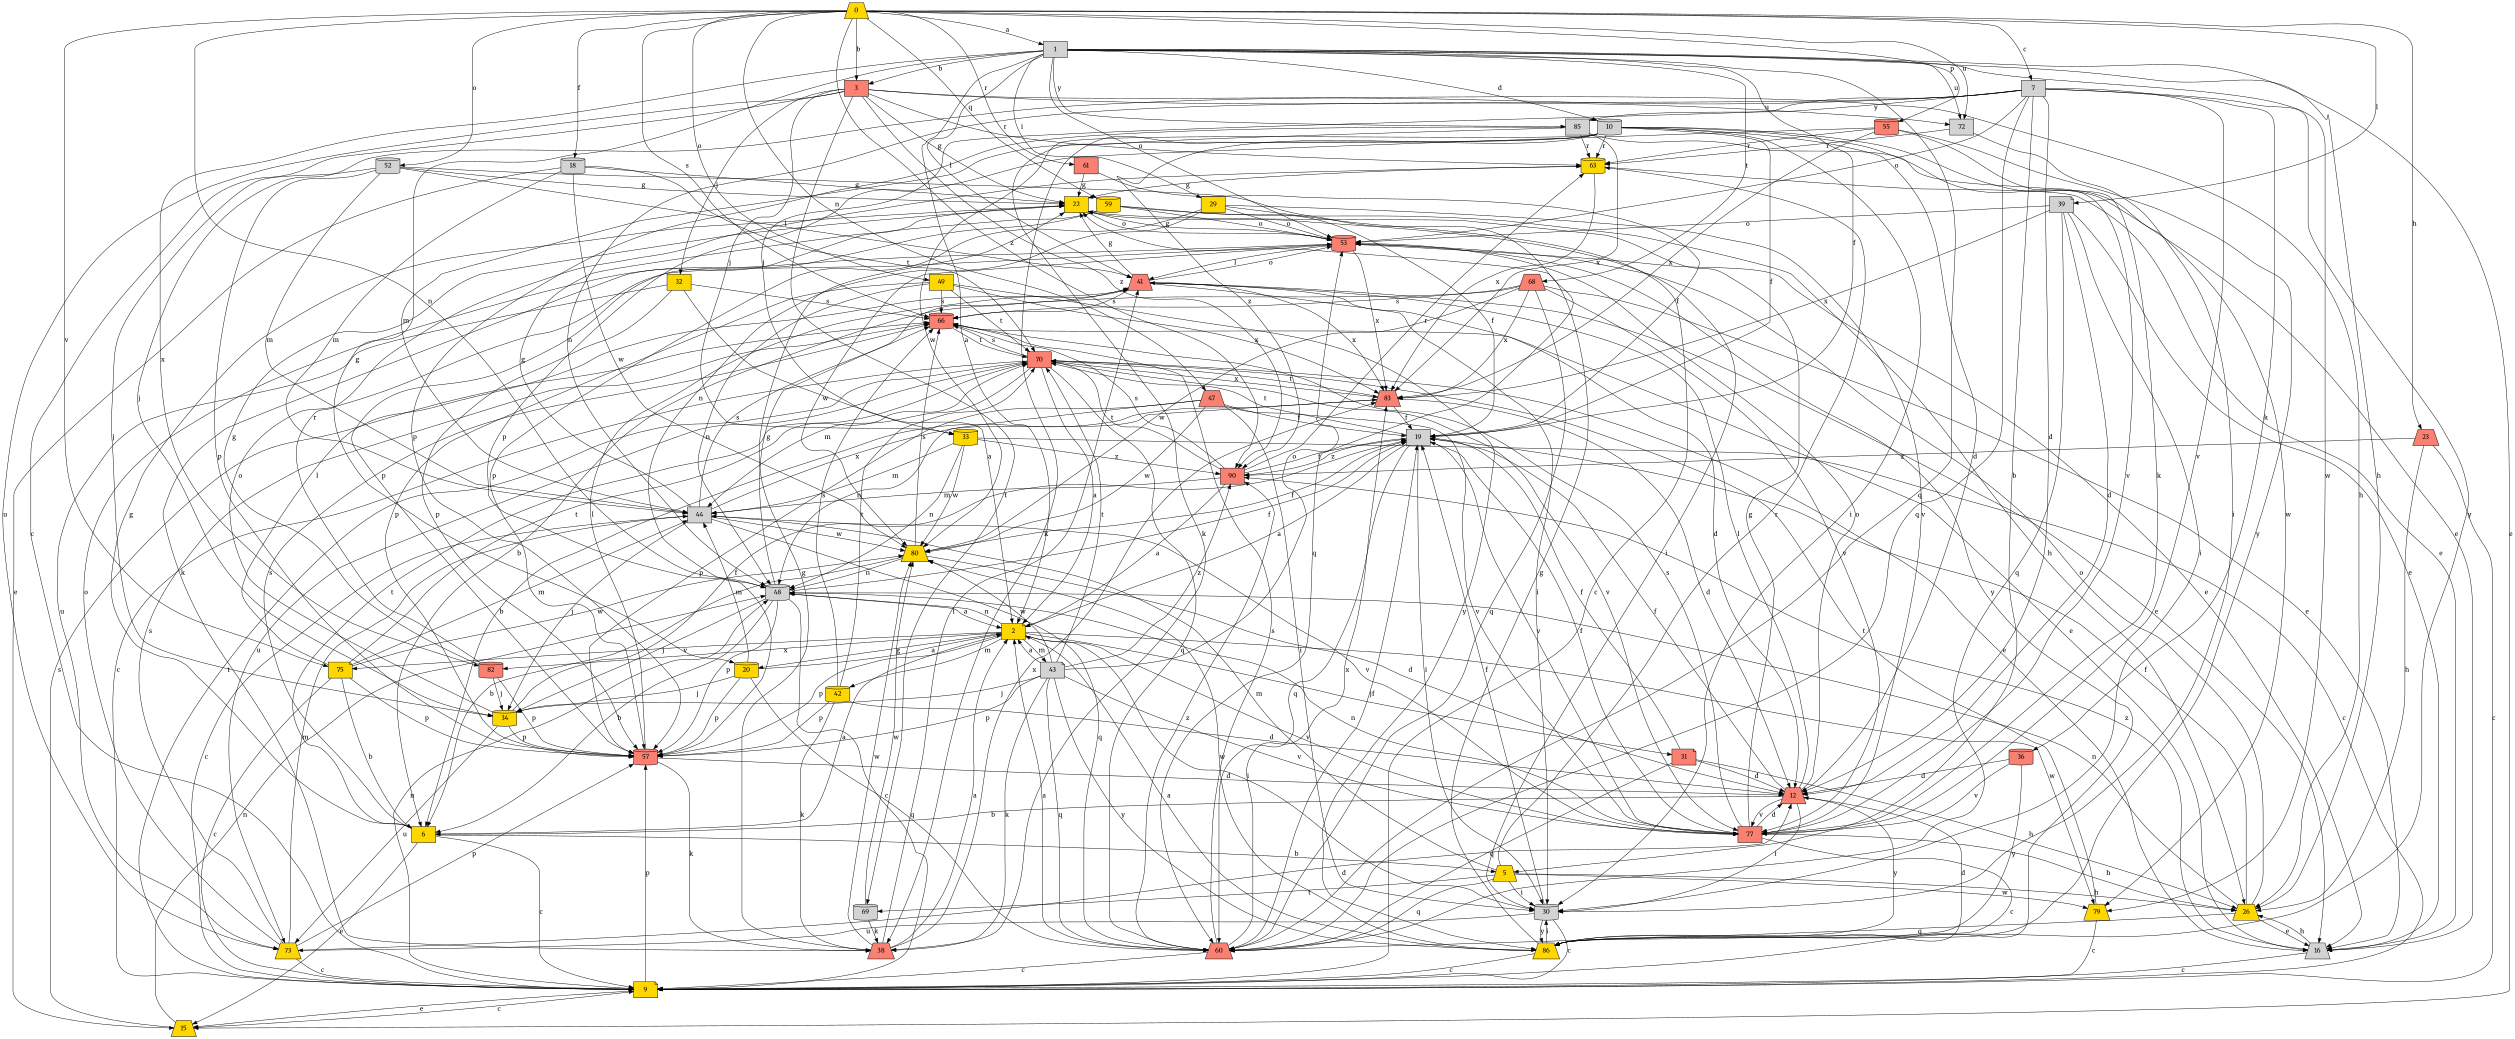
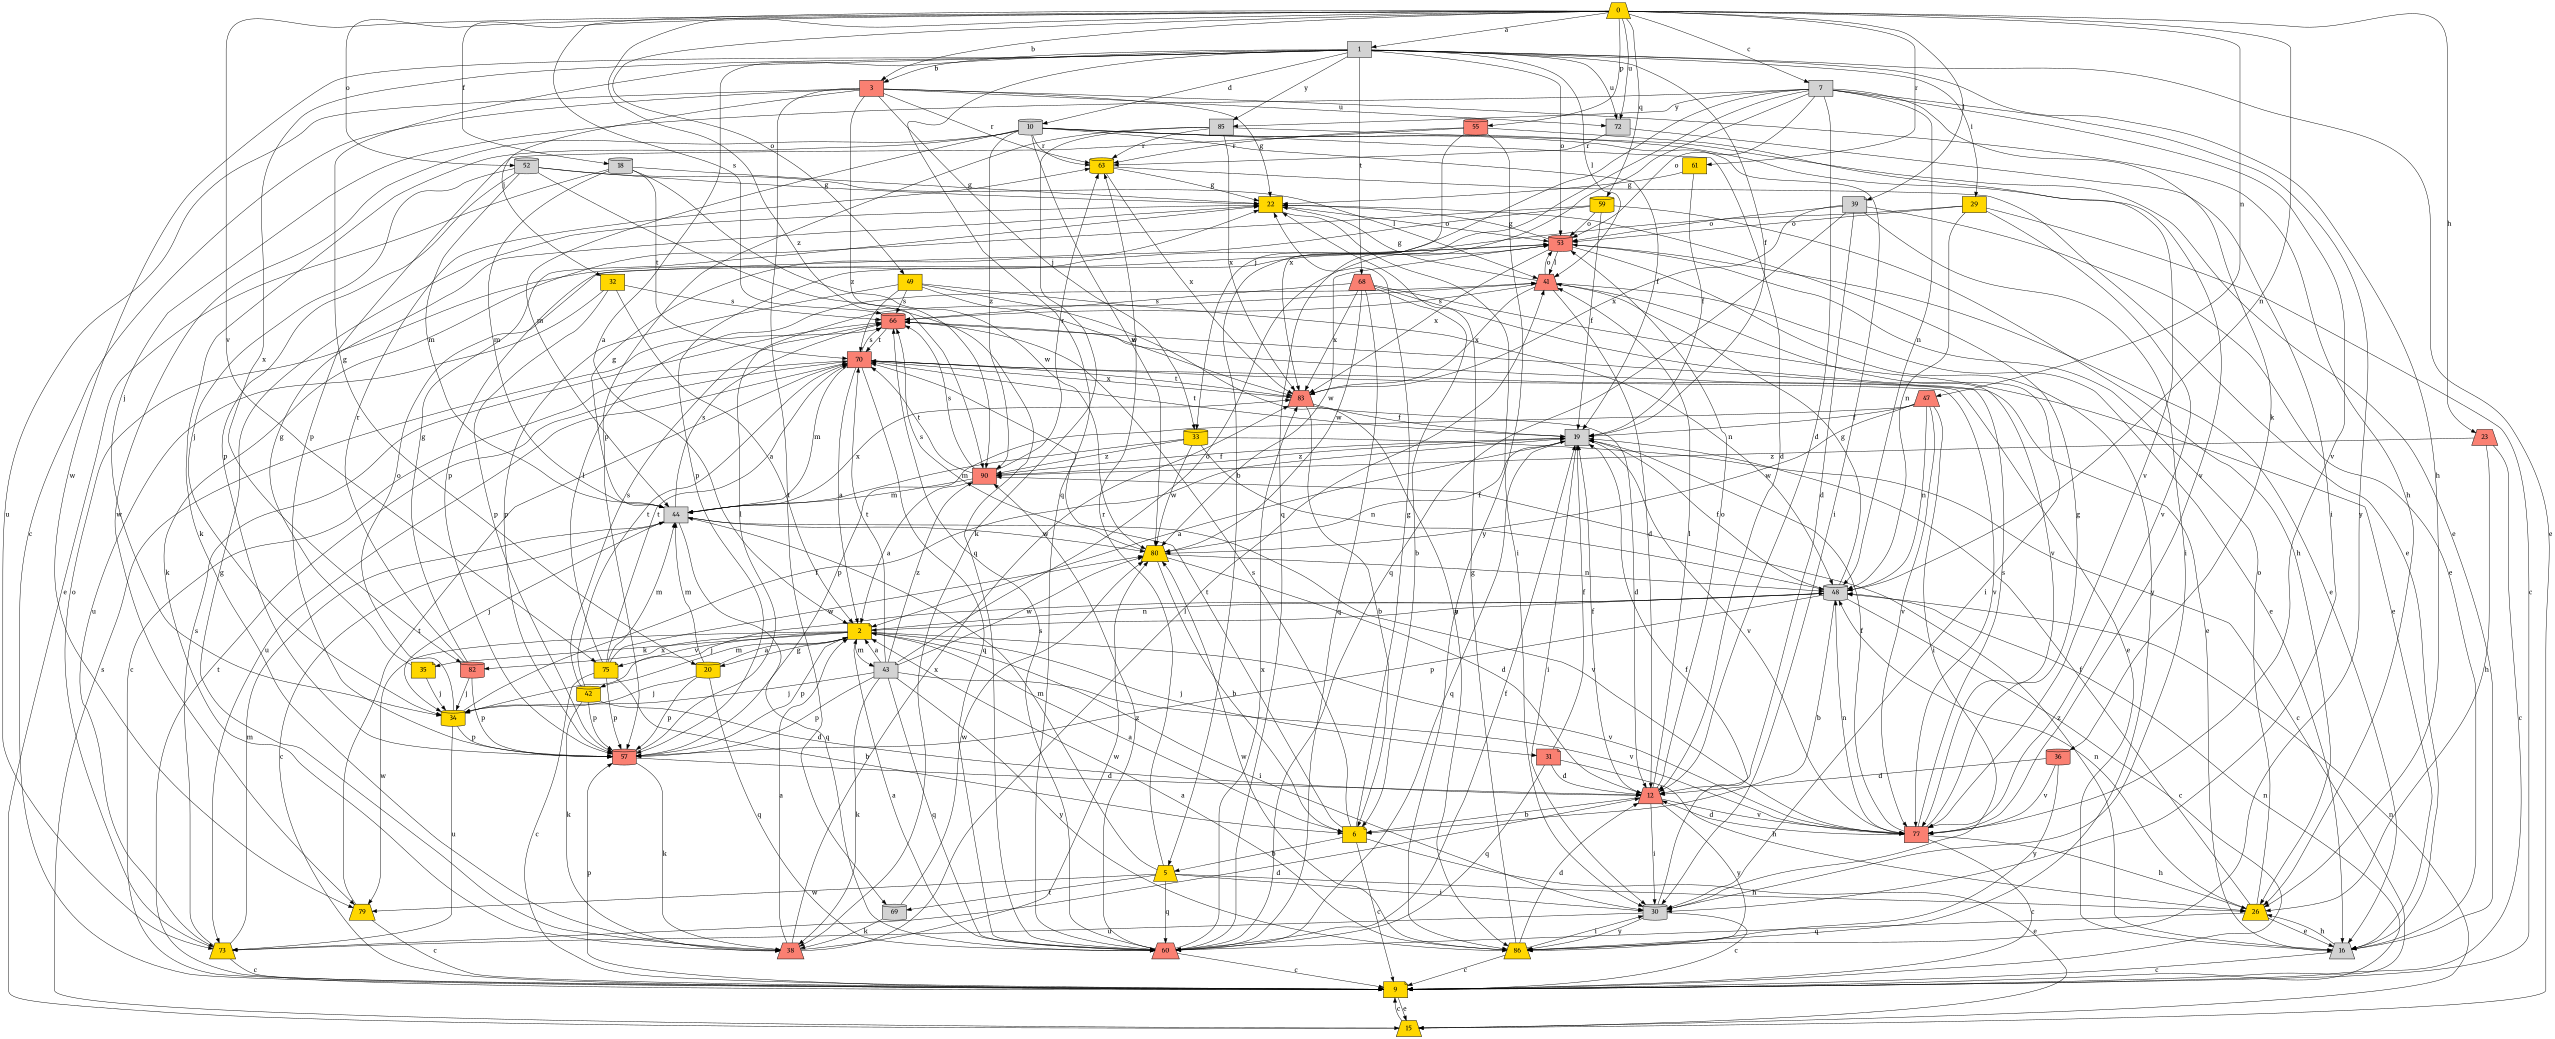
(1086, 166) -> (1695, 166)
(2159, 476) -> (2145, 476)
none -> (423, 670)
(424, 835) -> (1355, 835)
(463, 856) -> none
